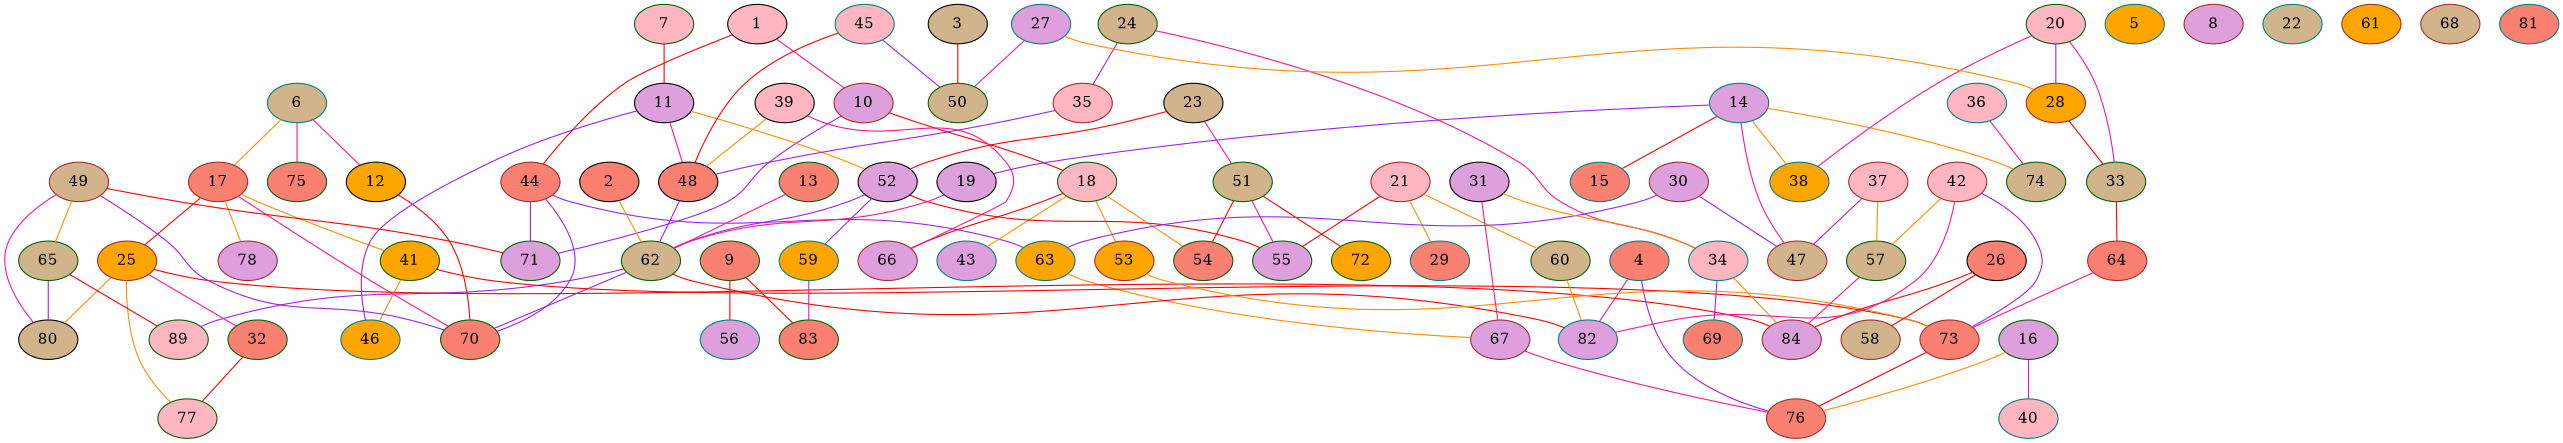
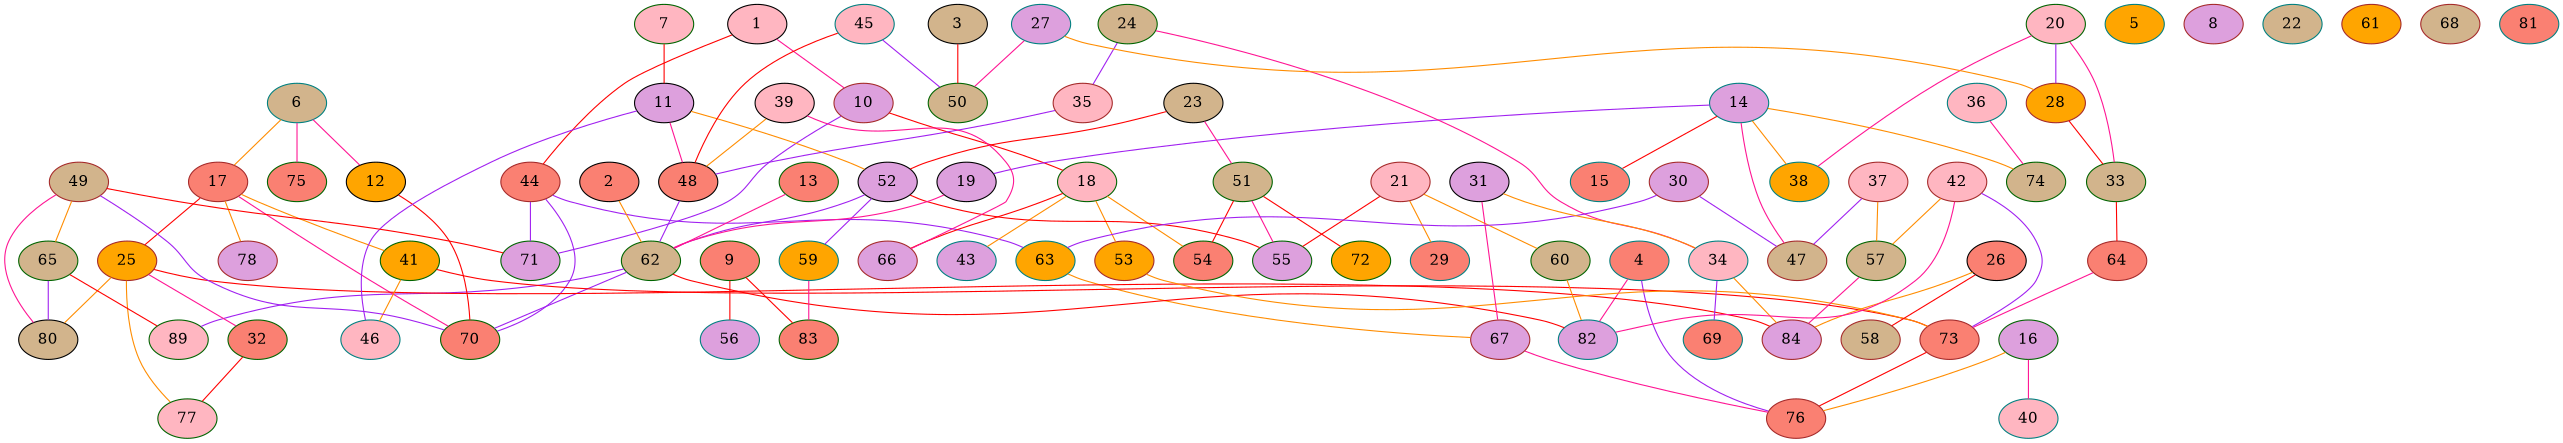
(1906, 296) -> (1906, 296)
(370, 340) -> (370, 340)
